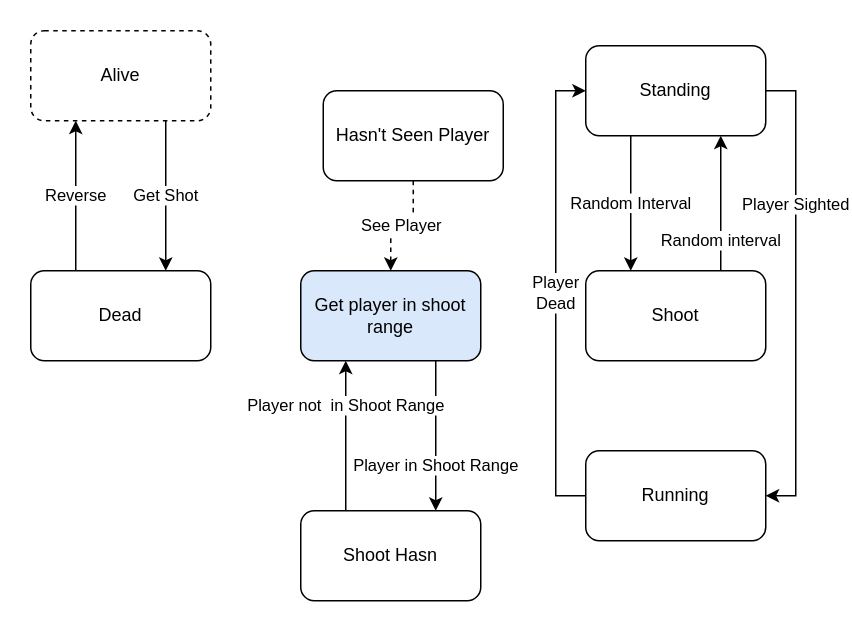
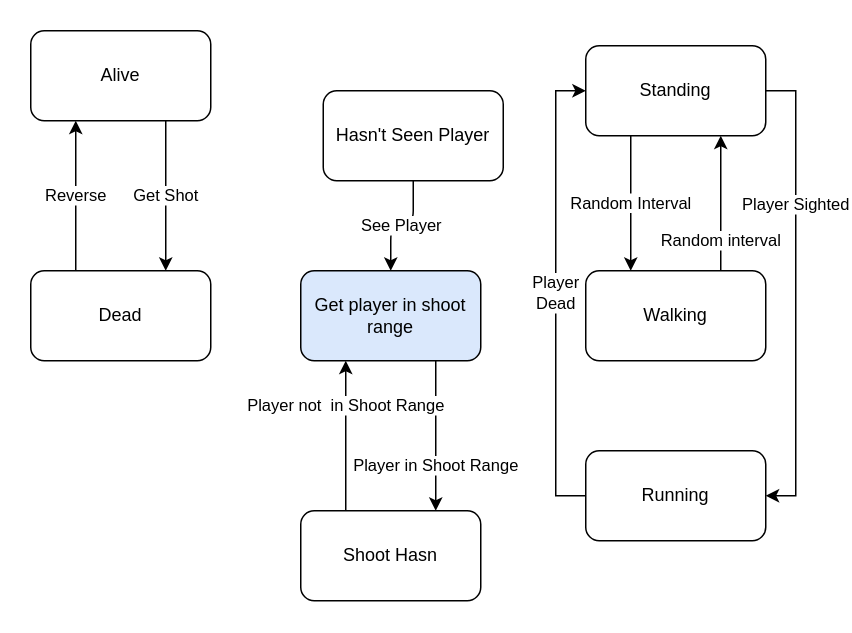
(121, 76) -> (121, 76)
(413, 199) -> (413, 199)
(676, 316) -> (676, 316)
